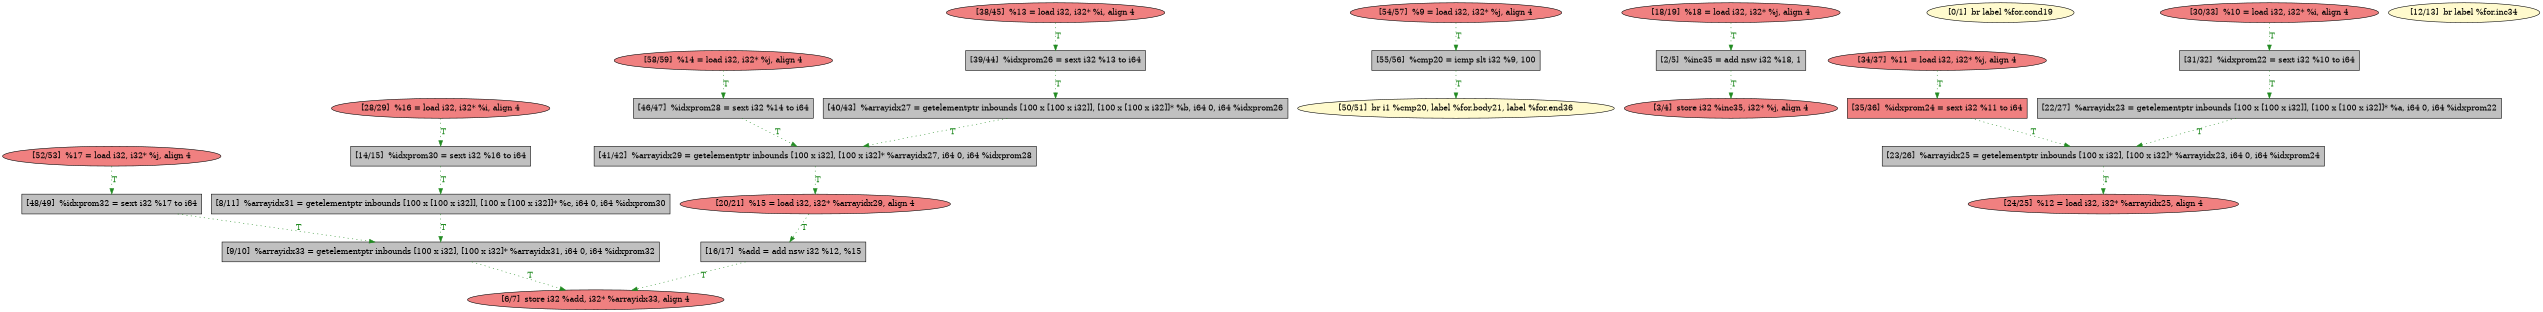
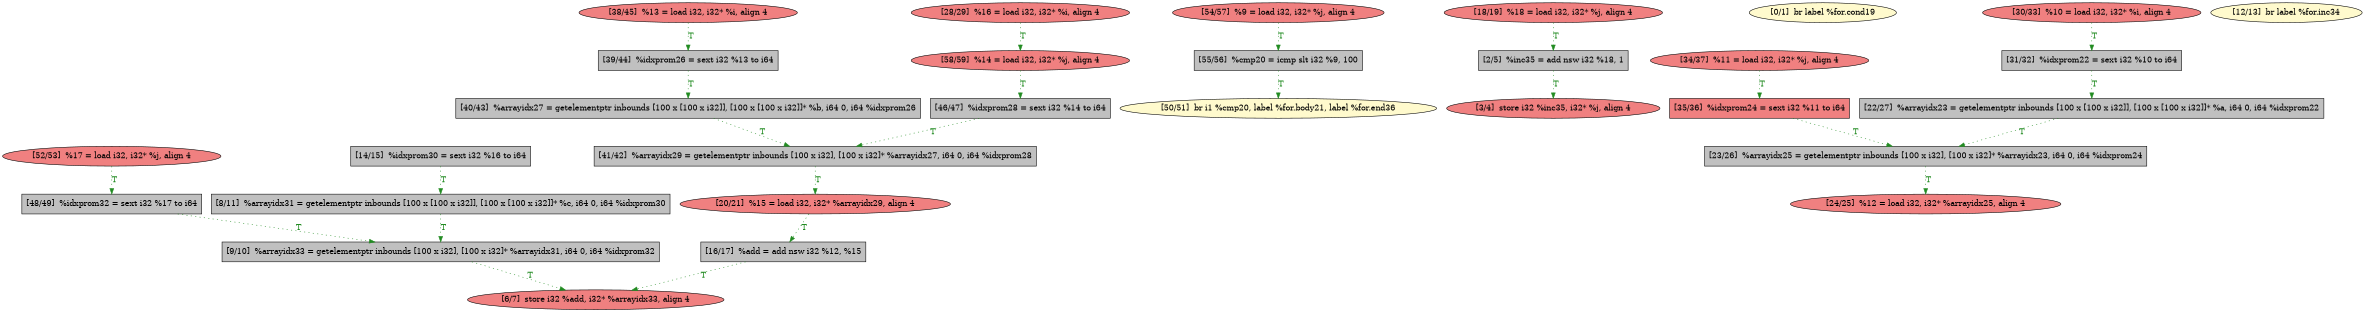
(441, 130) -> (1020, 34)
